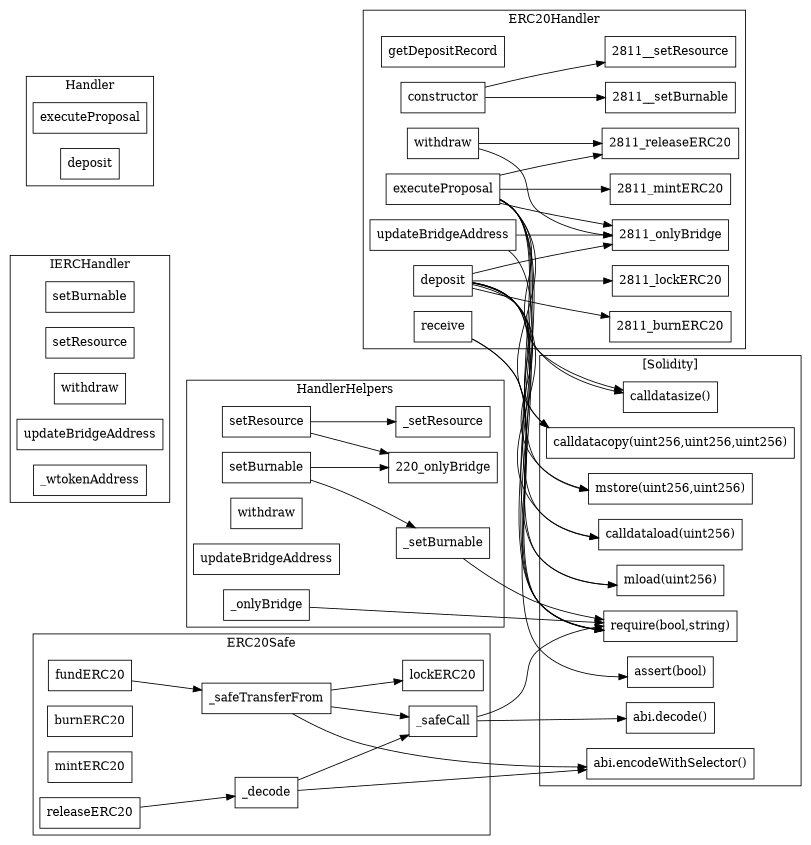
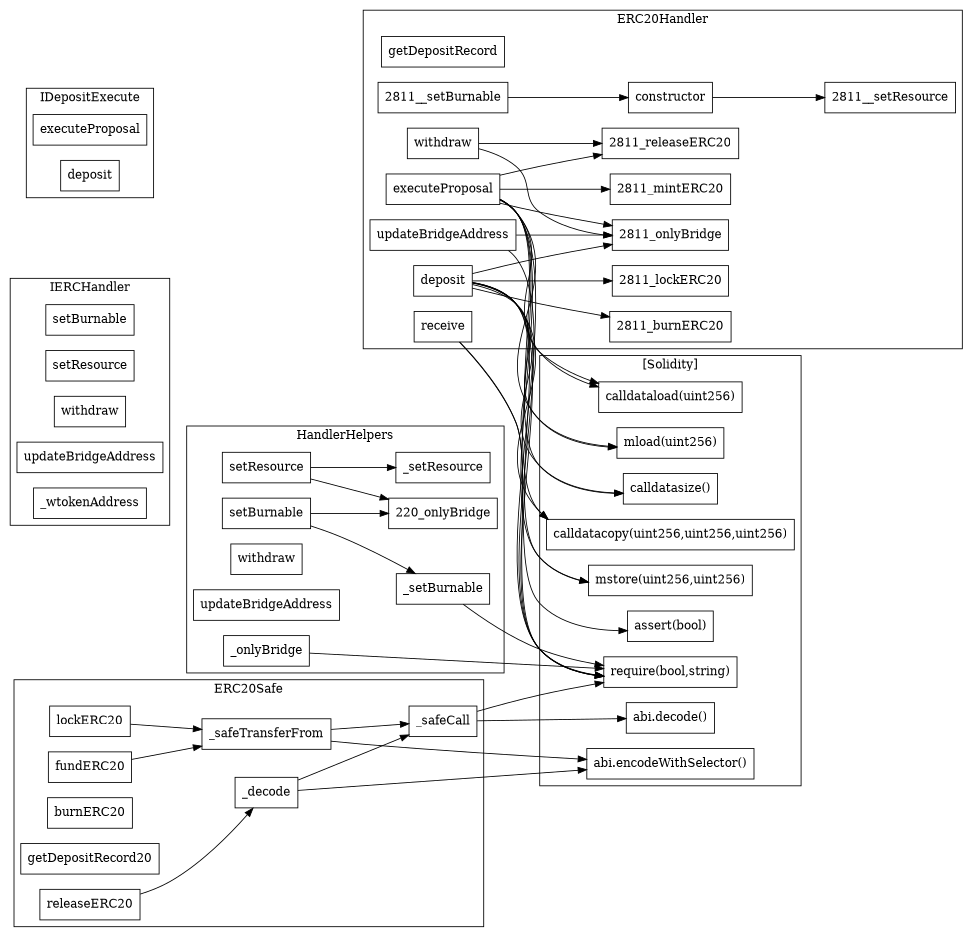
(90, 86) -> (90, 98)
(541, 98) -> (564, 98)
(363, 686) -> (162, 726)
(90, 767) -> (90, 859)
